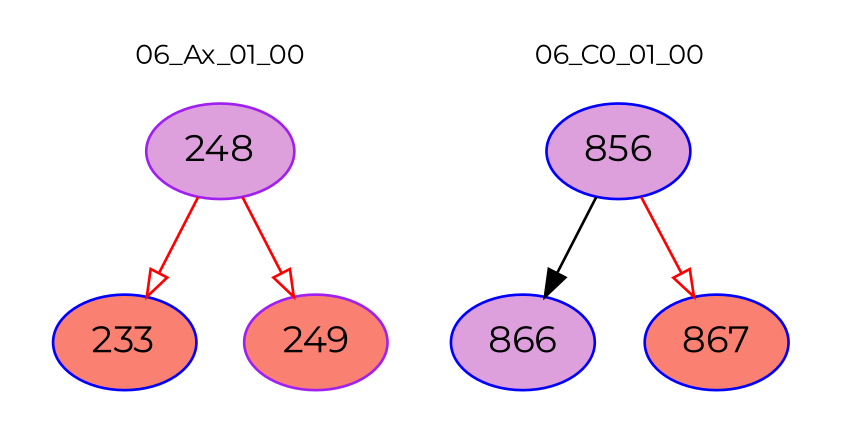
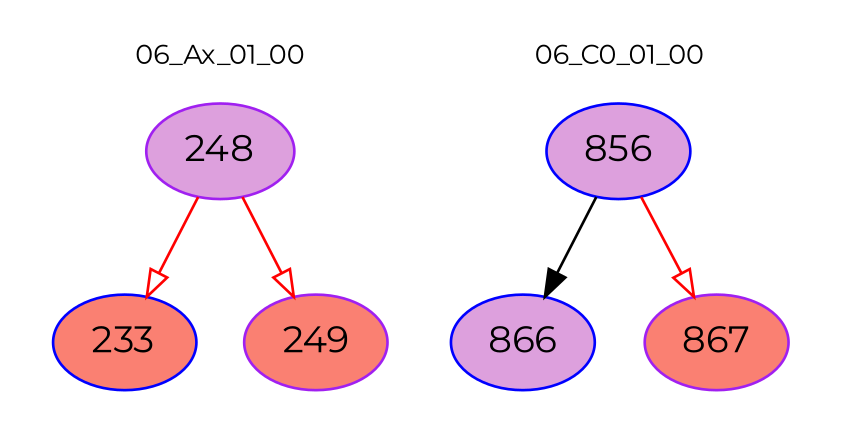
(717, 342) -> (717, 342)
